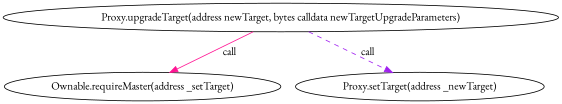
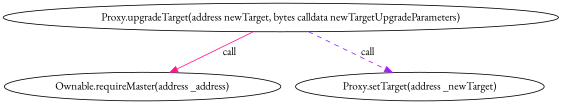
(143, 87) -> (143, 87)
